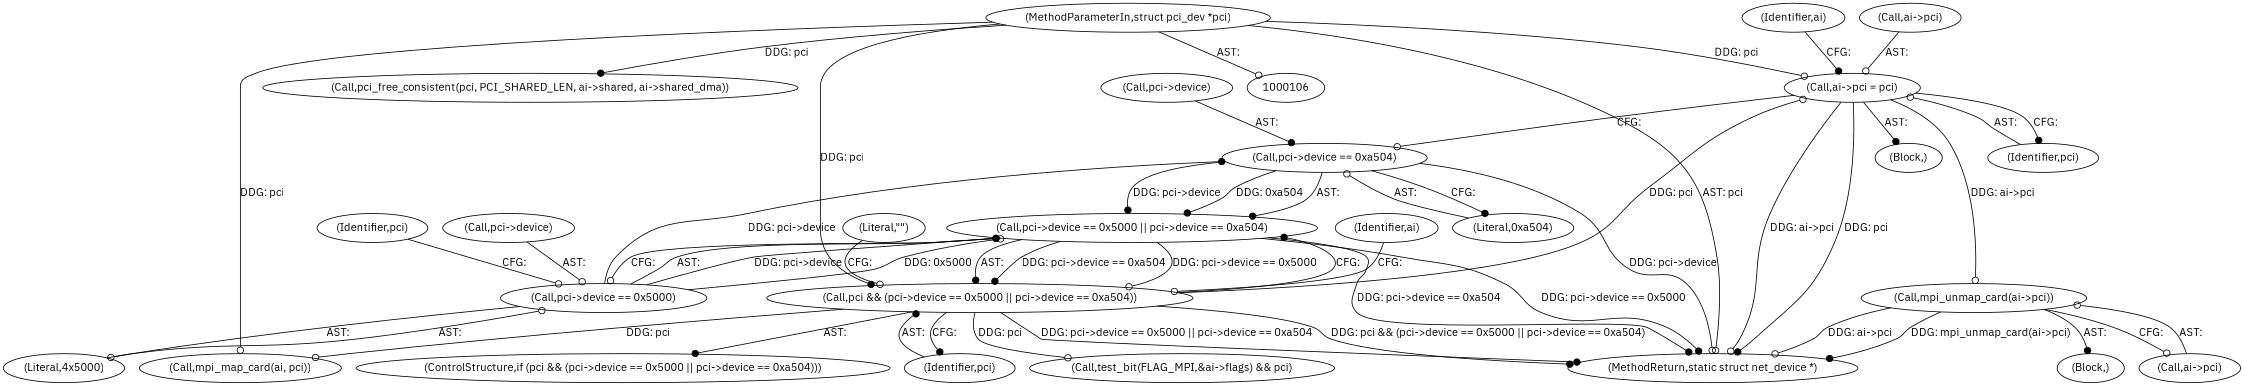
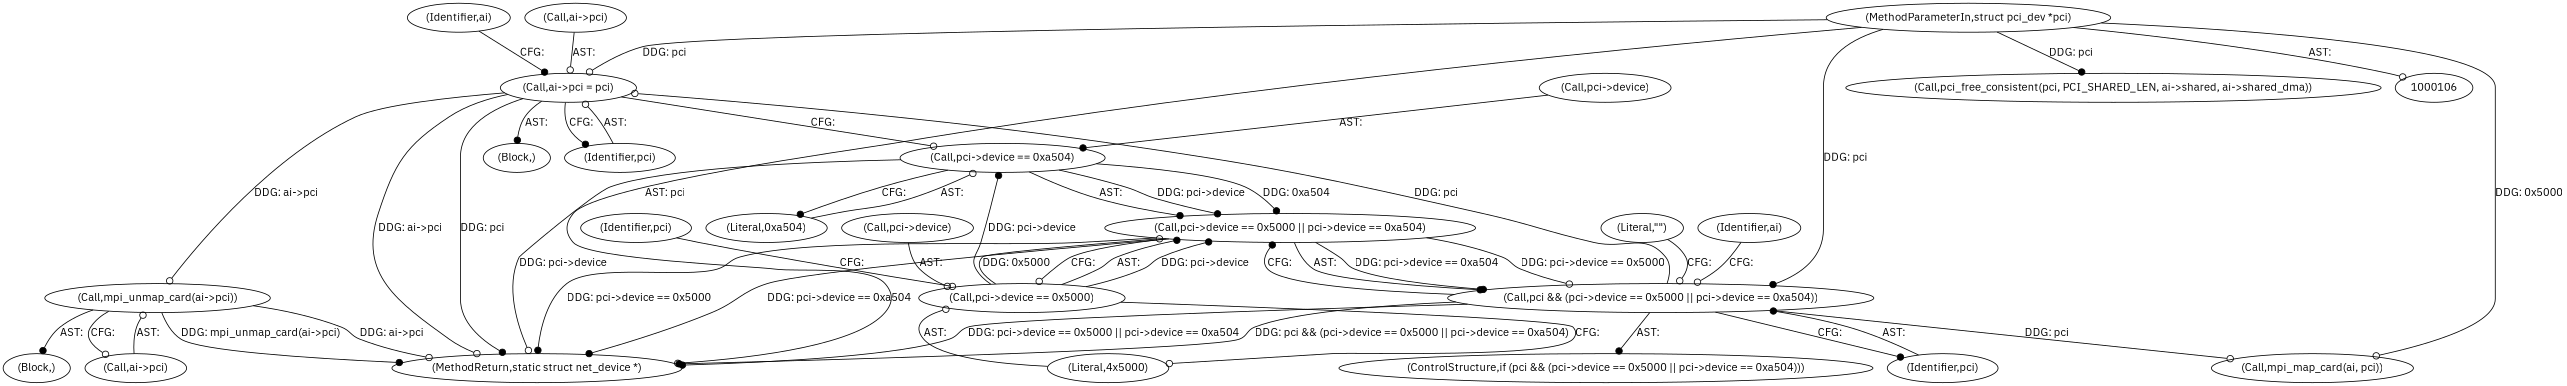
(263, 193) -> (2530, 193)
(339, 333) -> (1589, 333)
(1182, 368) -> none
